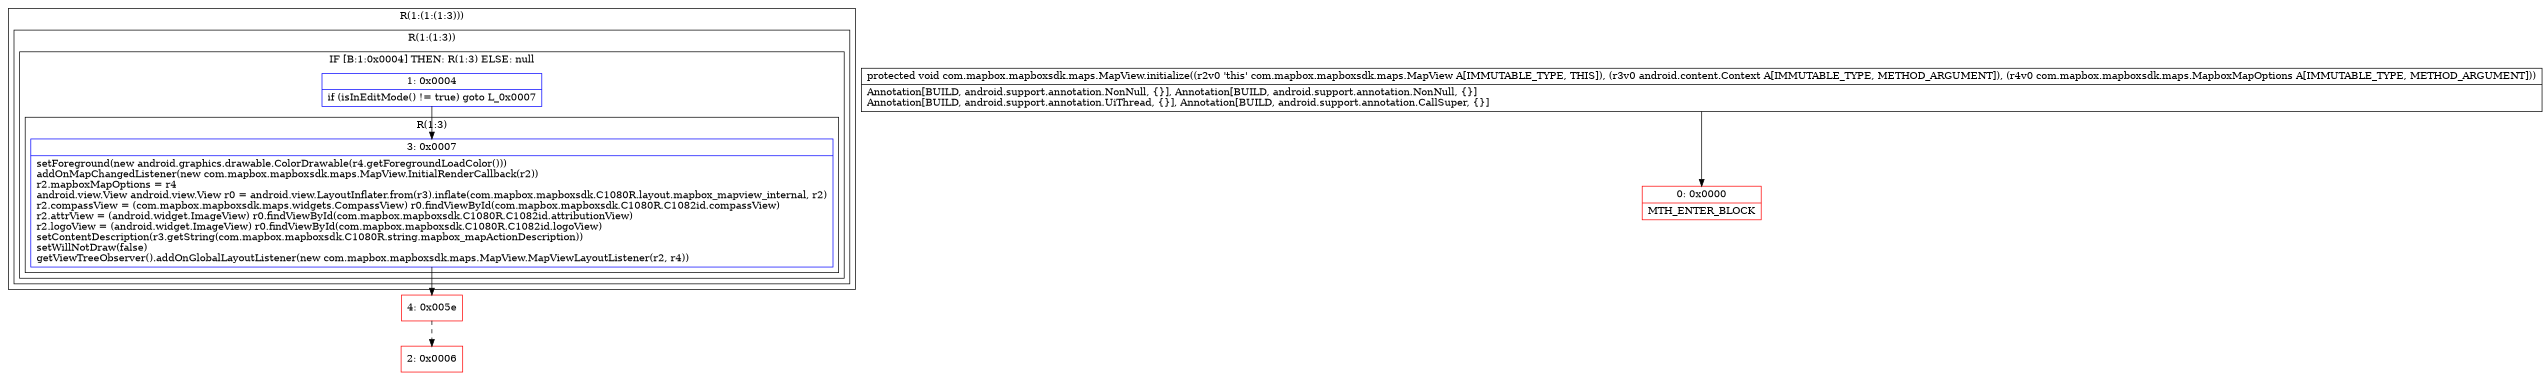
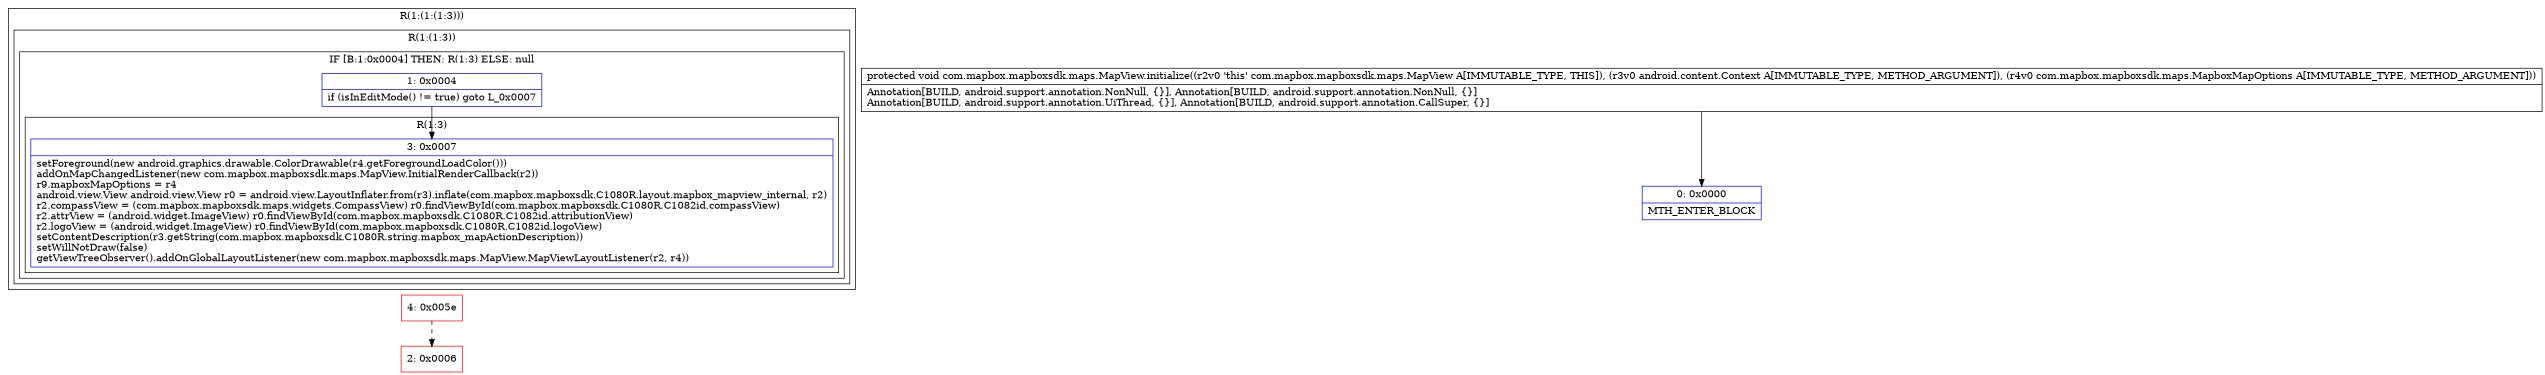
(107, 185) -> (107, 185)
(1702, 203) -> (1702, 203)
(432, 278) -> none
